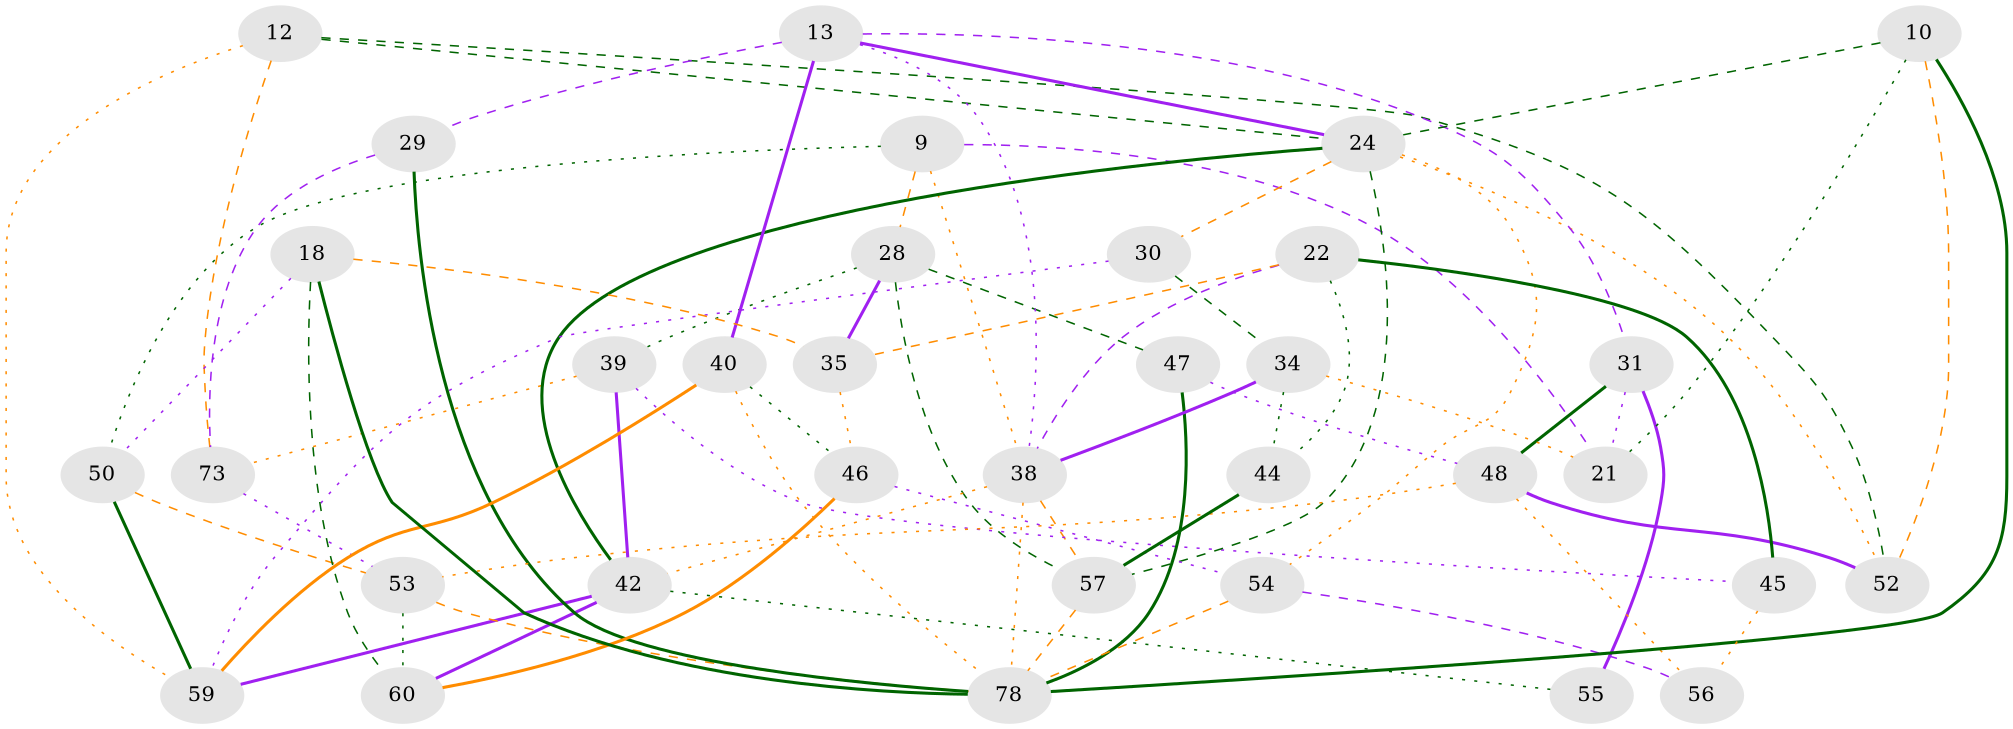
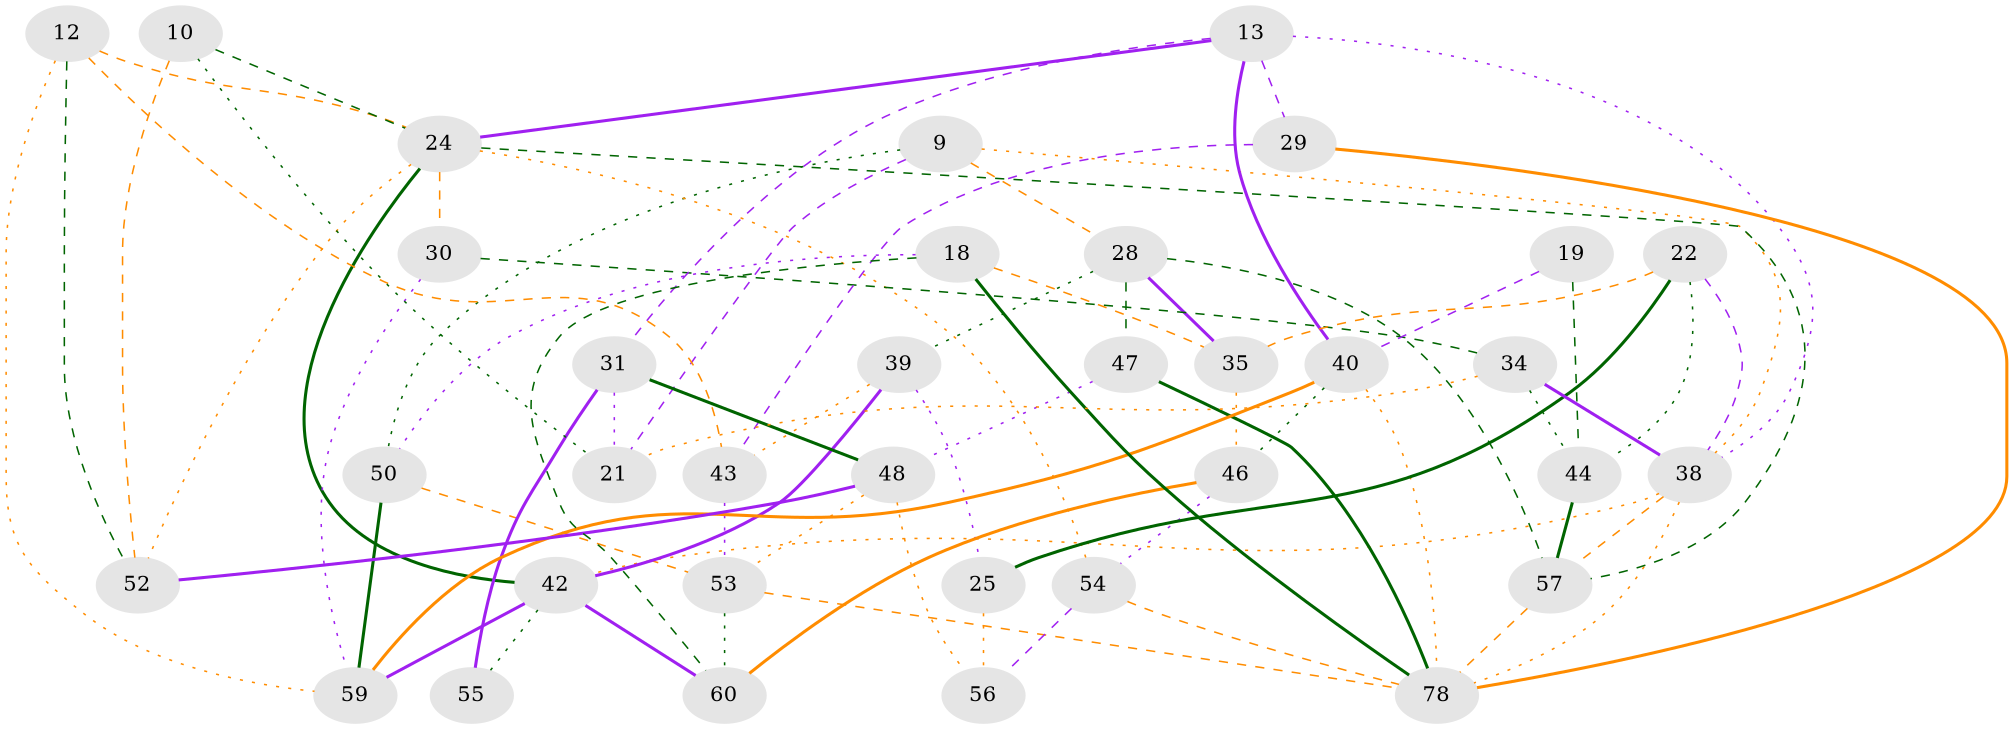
(822, 89) -> (253, 90)
none -> (1572, 254)
(213, 475) -> (725, 475)
(548, 585) -> (2001, 351)
(1774, 585) -> (984, 585)
(1792, 636) -> none
